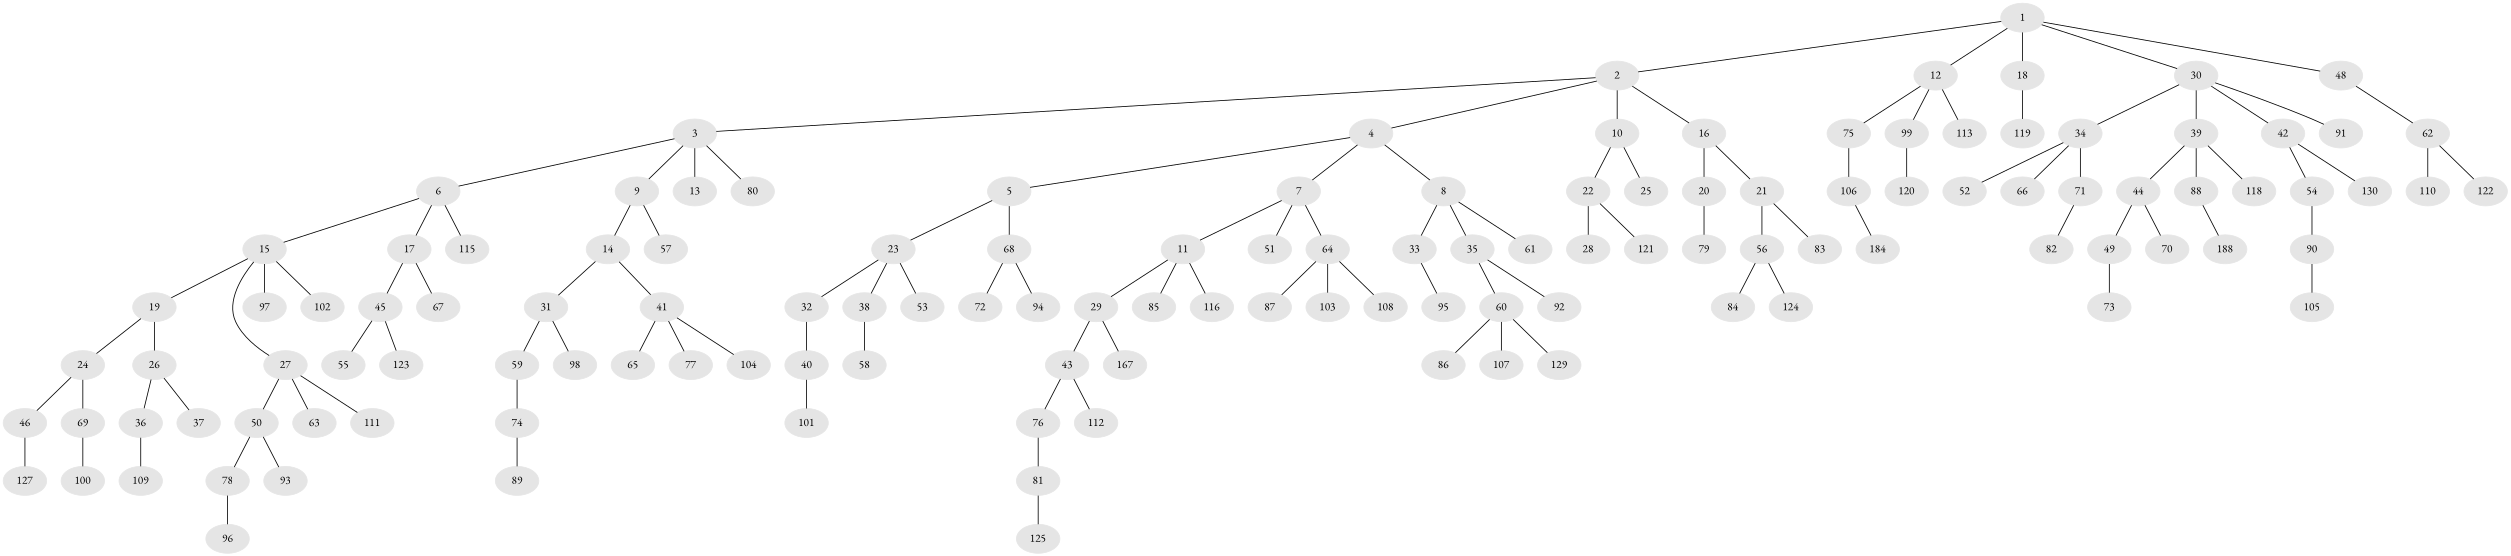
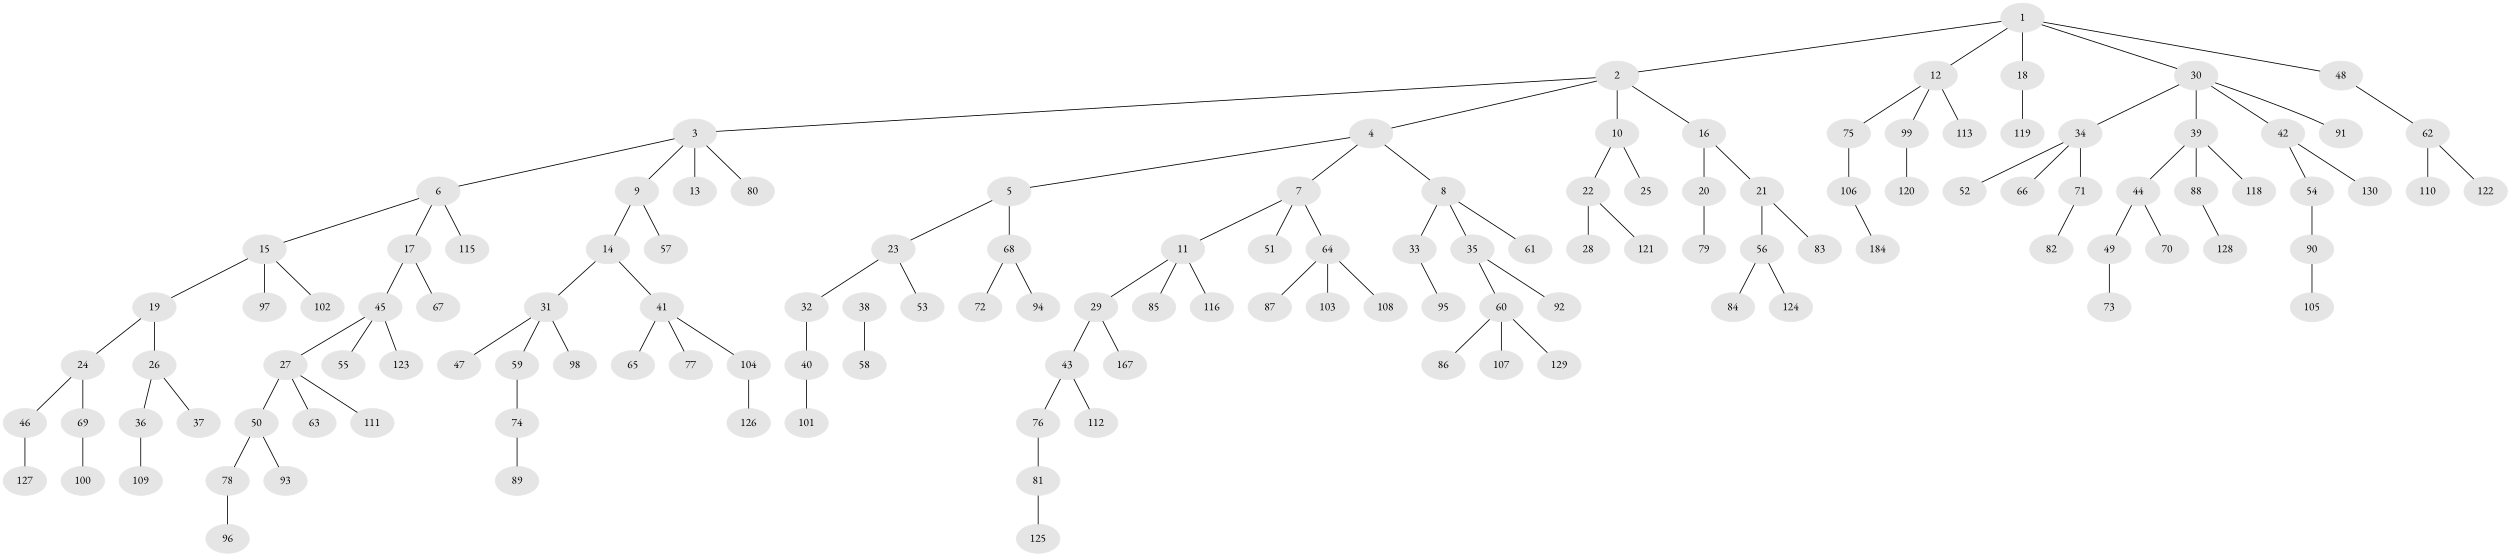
(2225, 249) -> (2225, 249)
(879, 278) -> none
(233, 313) -> (333, 336)
none -> (459, 365)
none -> (749, 423)
